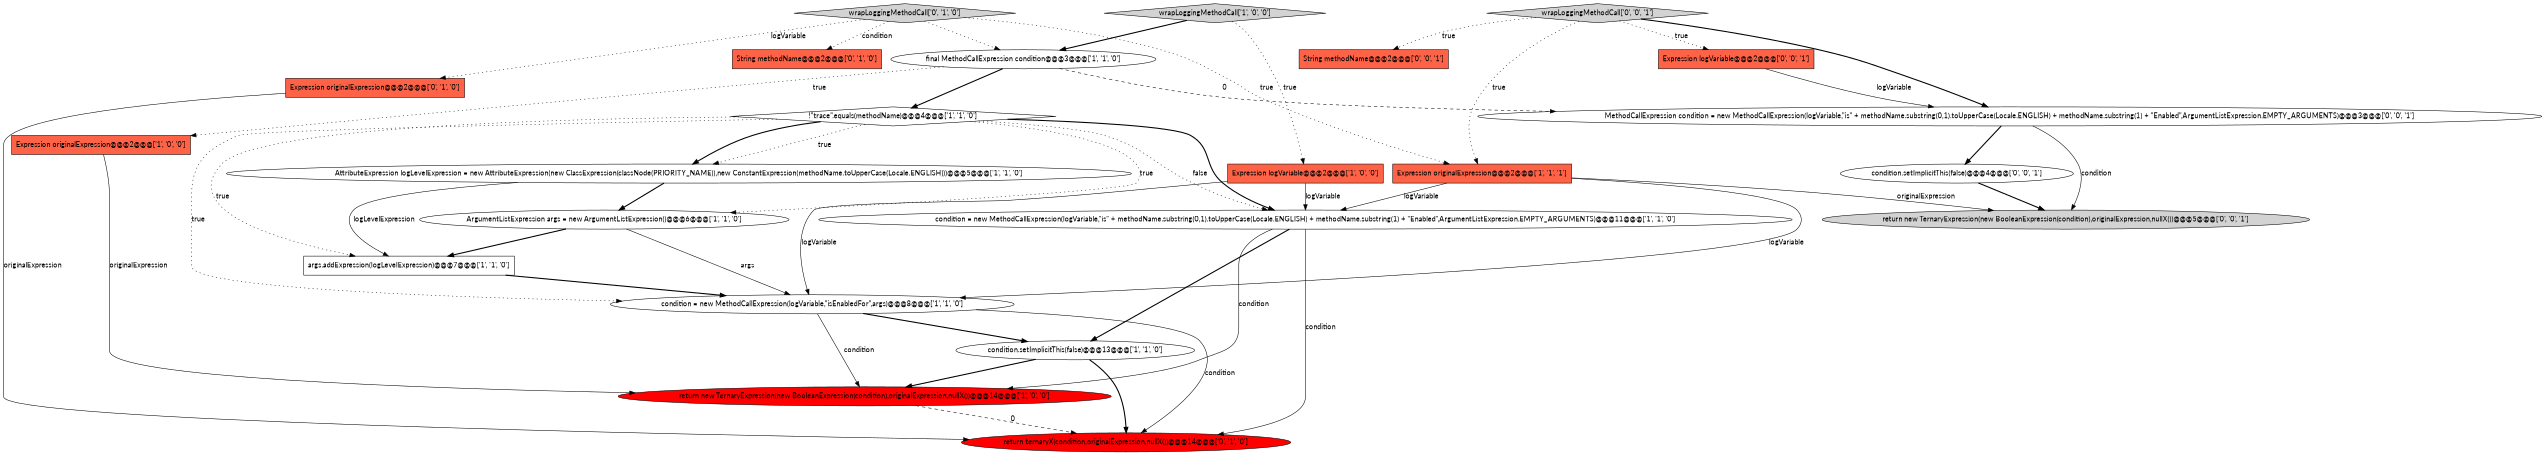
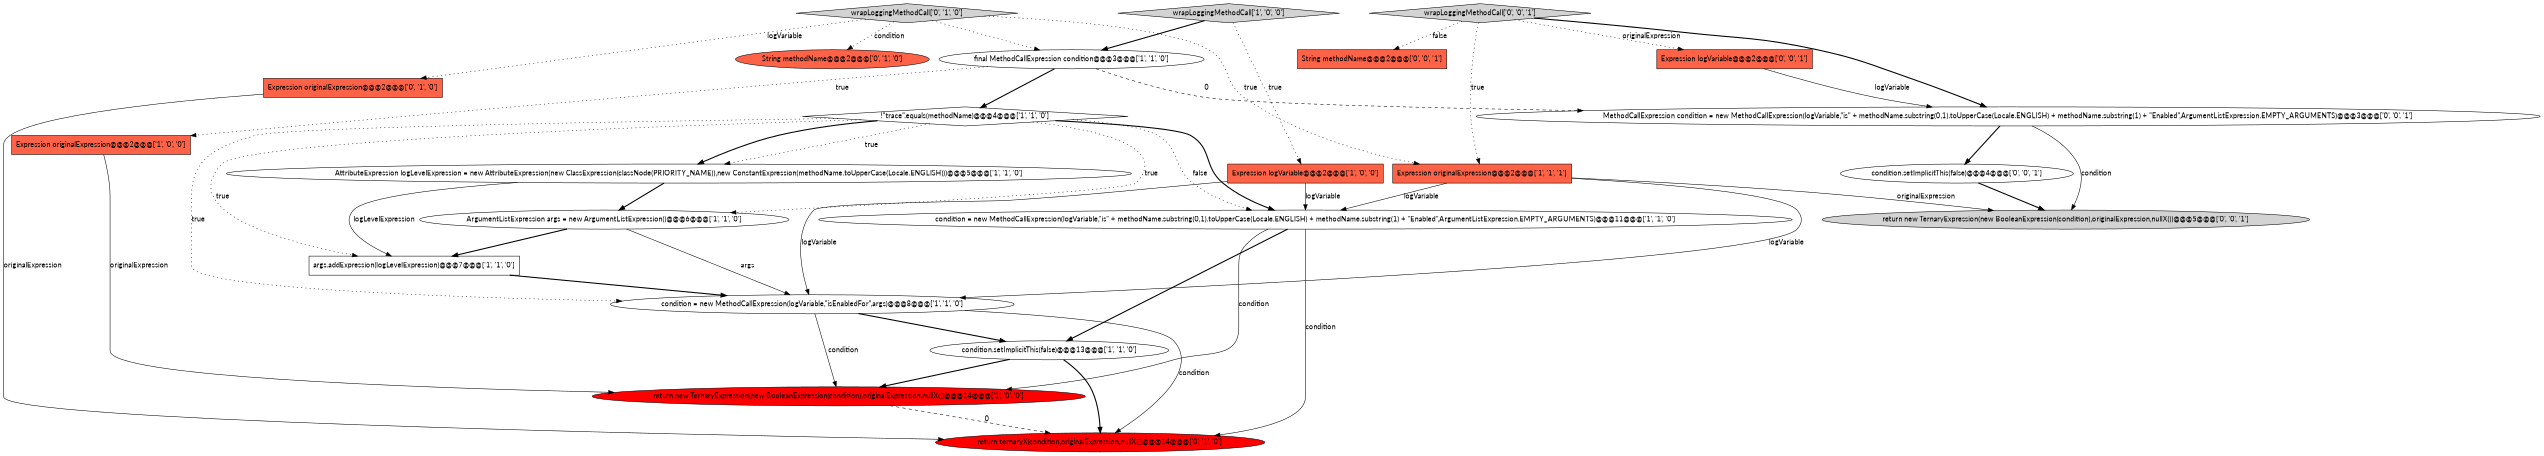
(1449, 36) -> (1440, 36)
(1682, 36) -> (1652, 36)
(807, 59) -> (832, 59)
